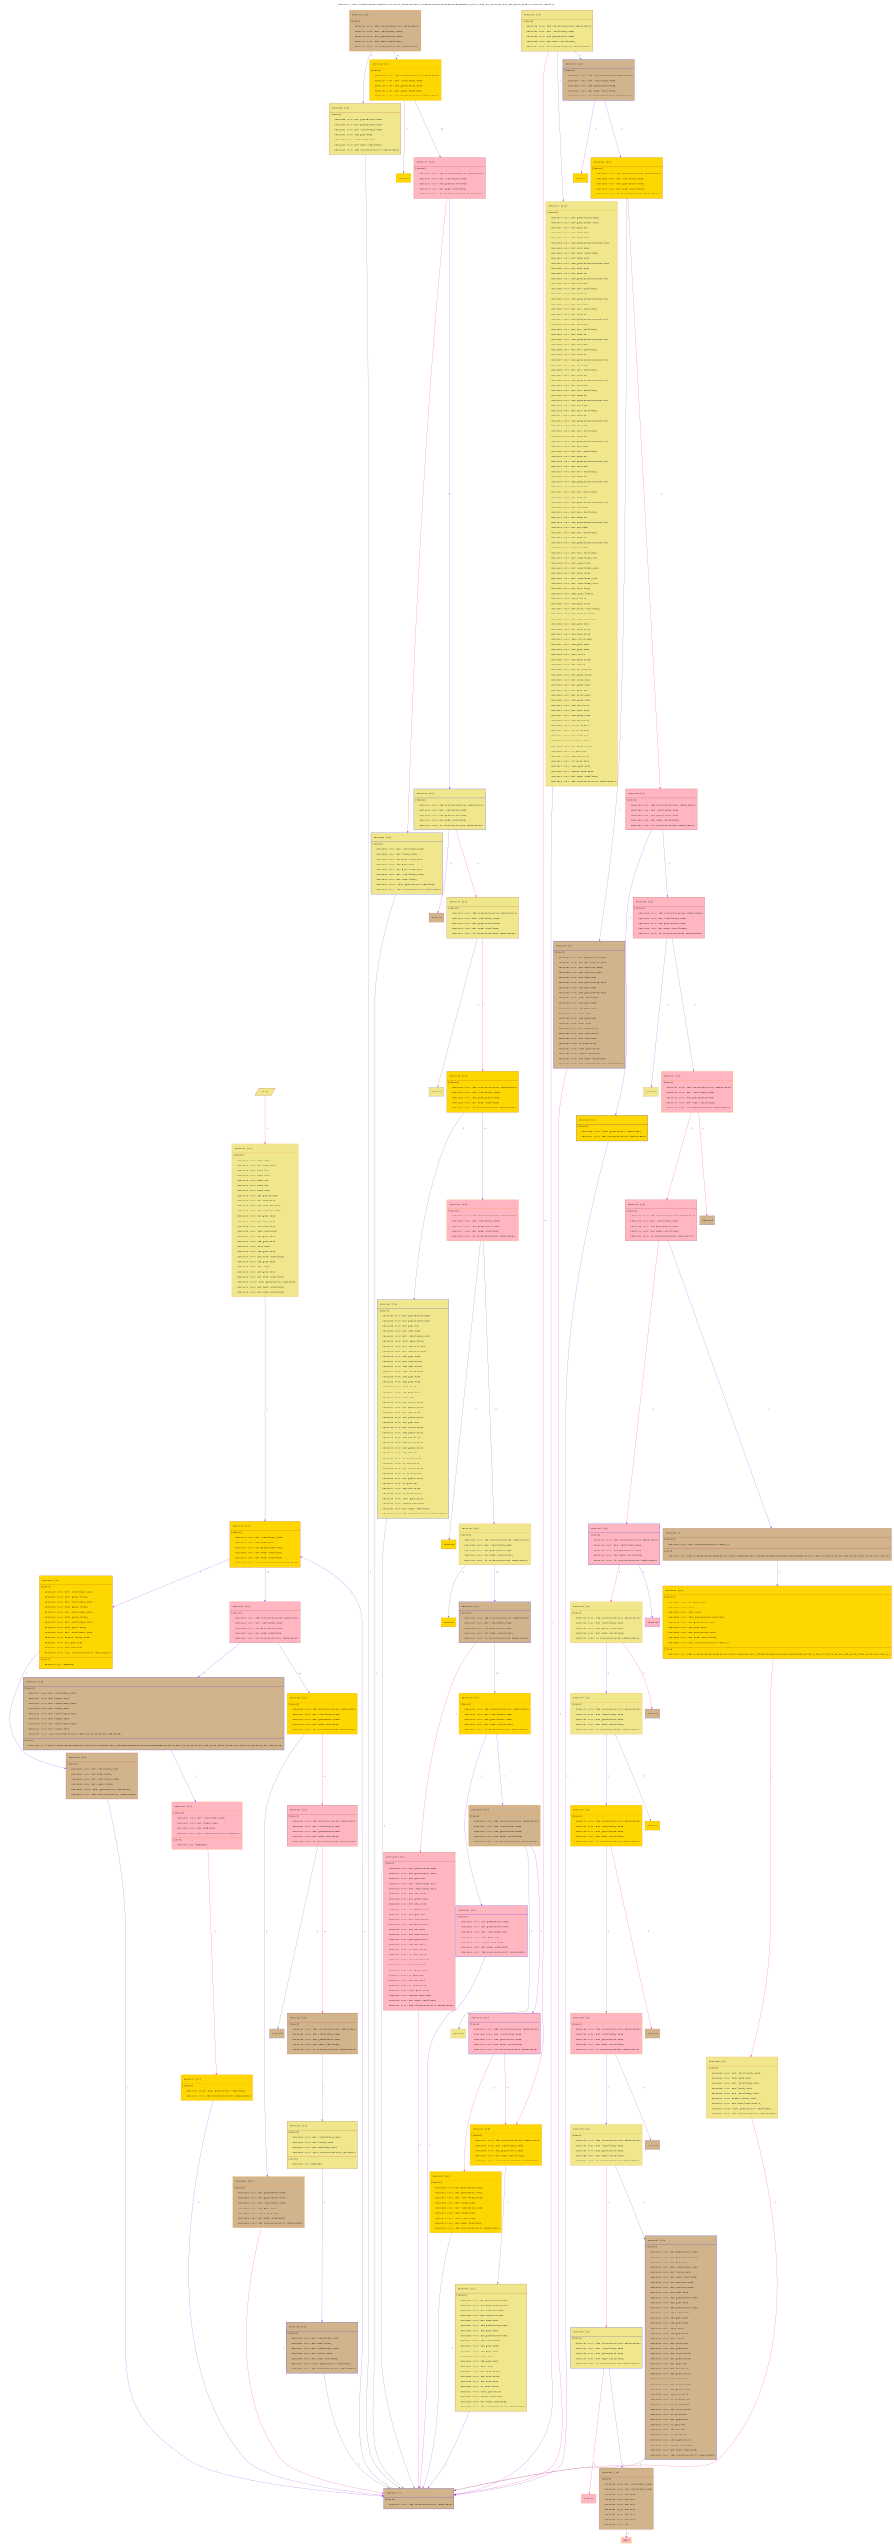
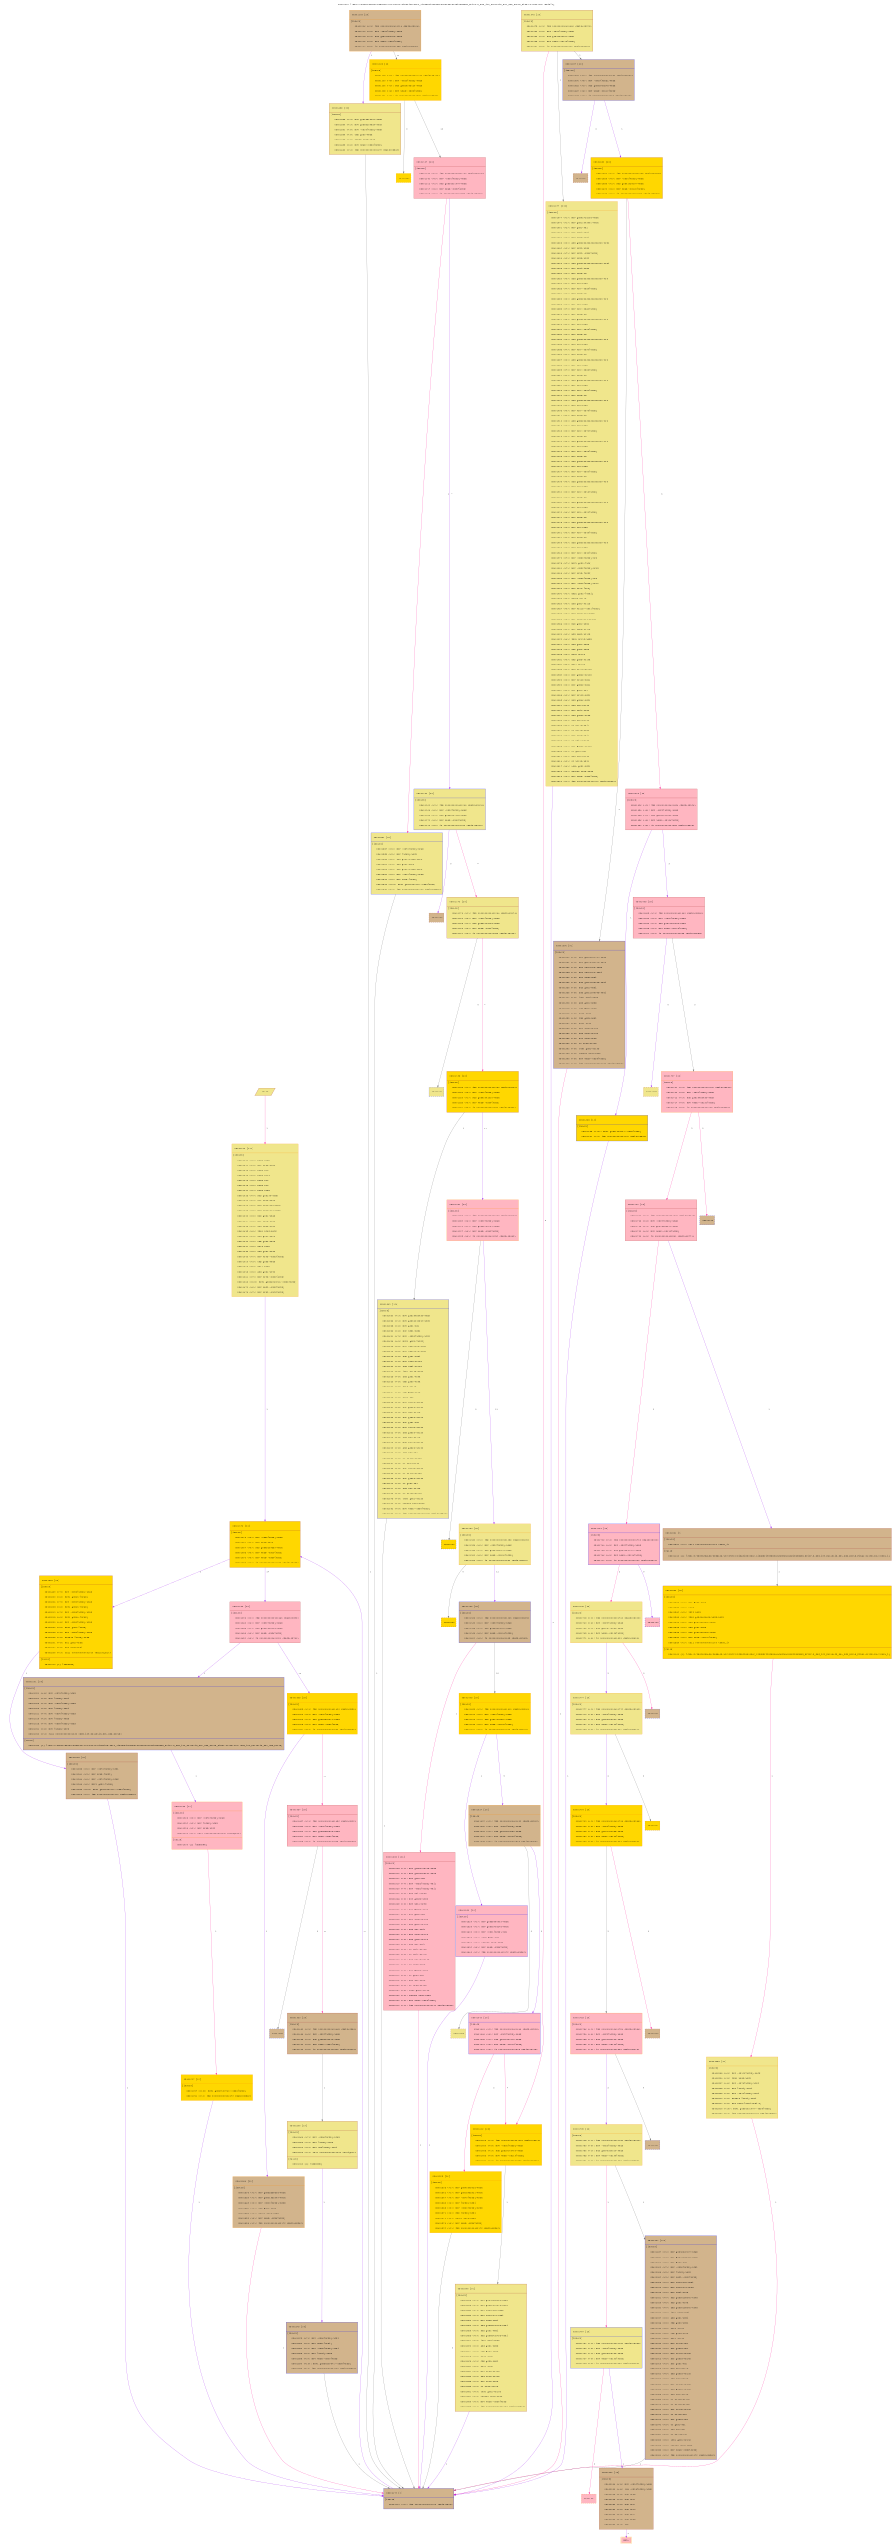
(581, 178) -> (581, 178)
